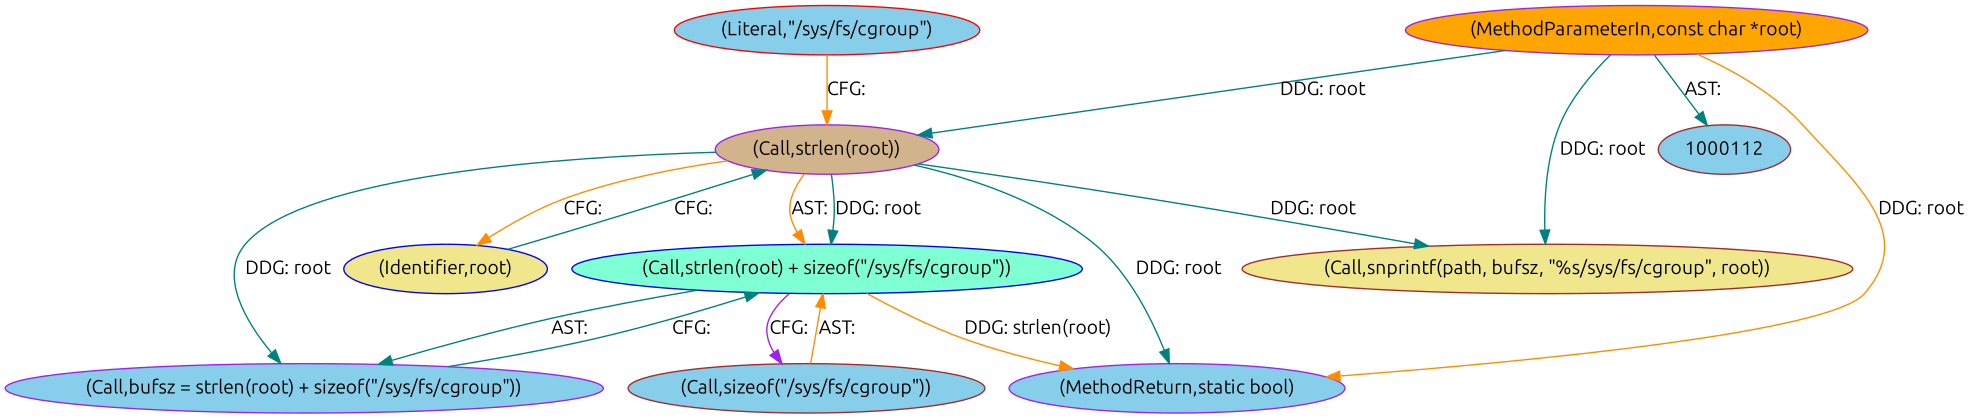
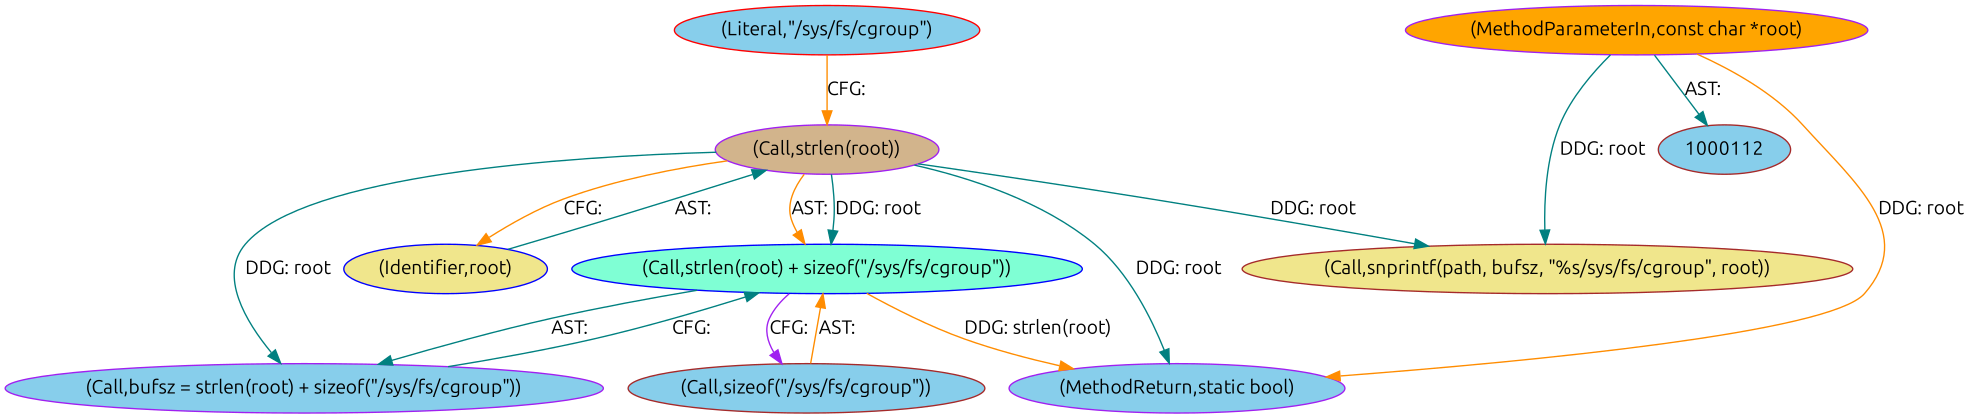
(1218, 92) -> none
(696, 209) -> (696, 209)
